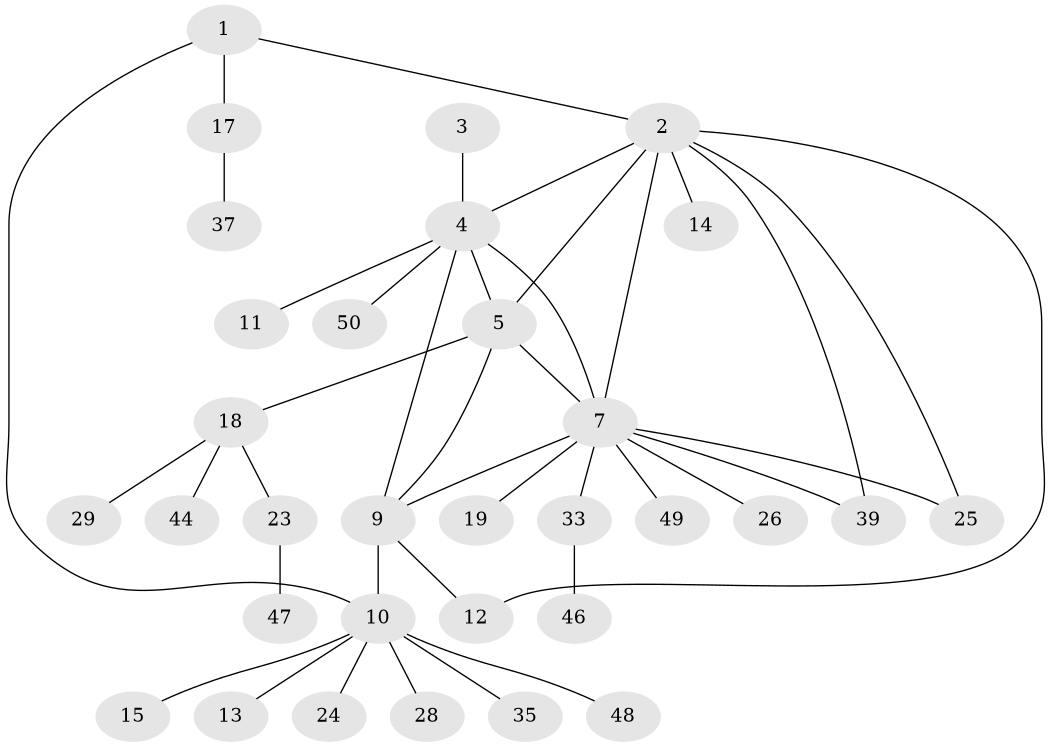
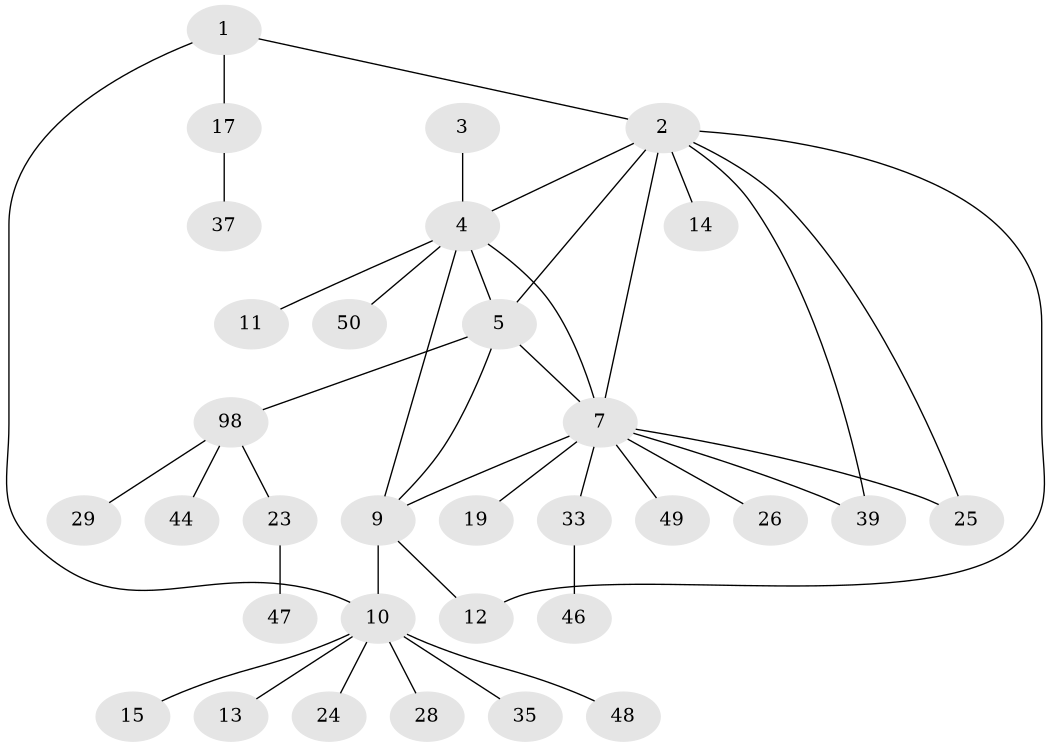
(231, 422) -> (231, 422)
